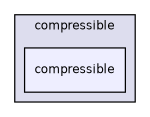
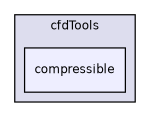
(75, 26) -> (75, 26)
